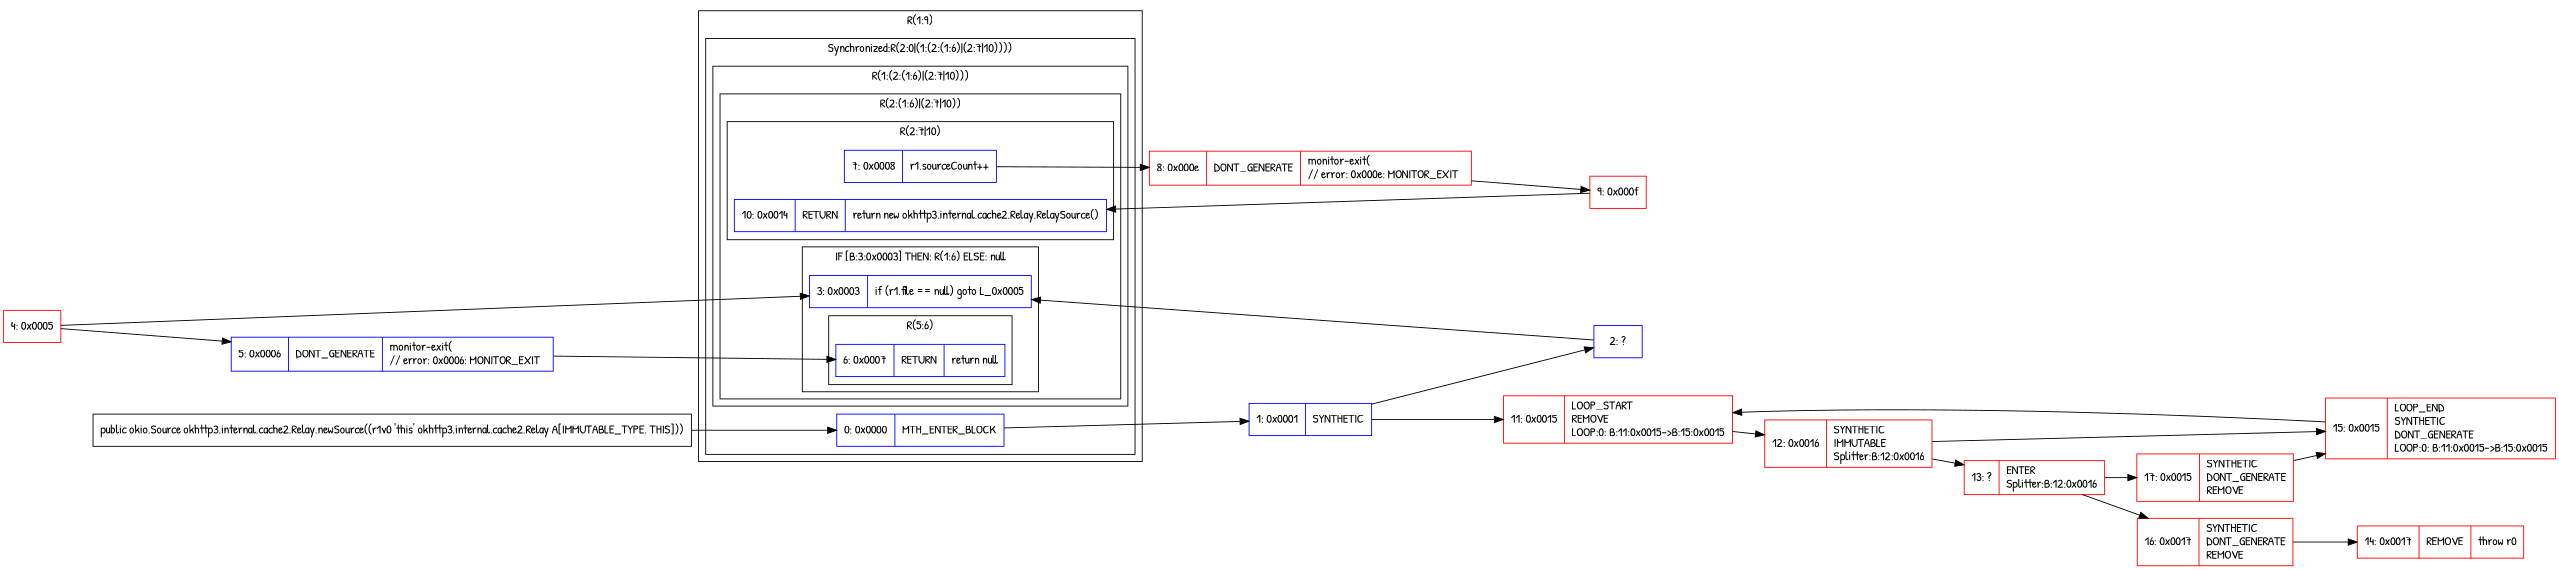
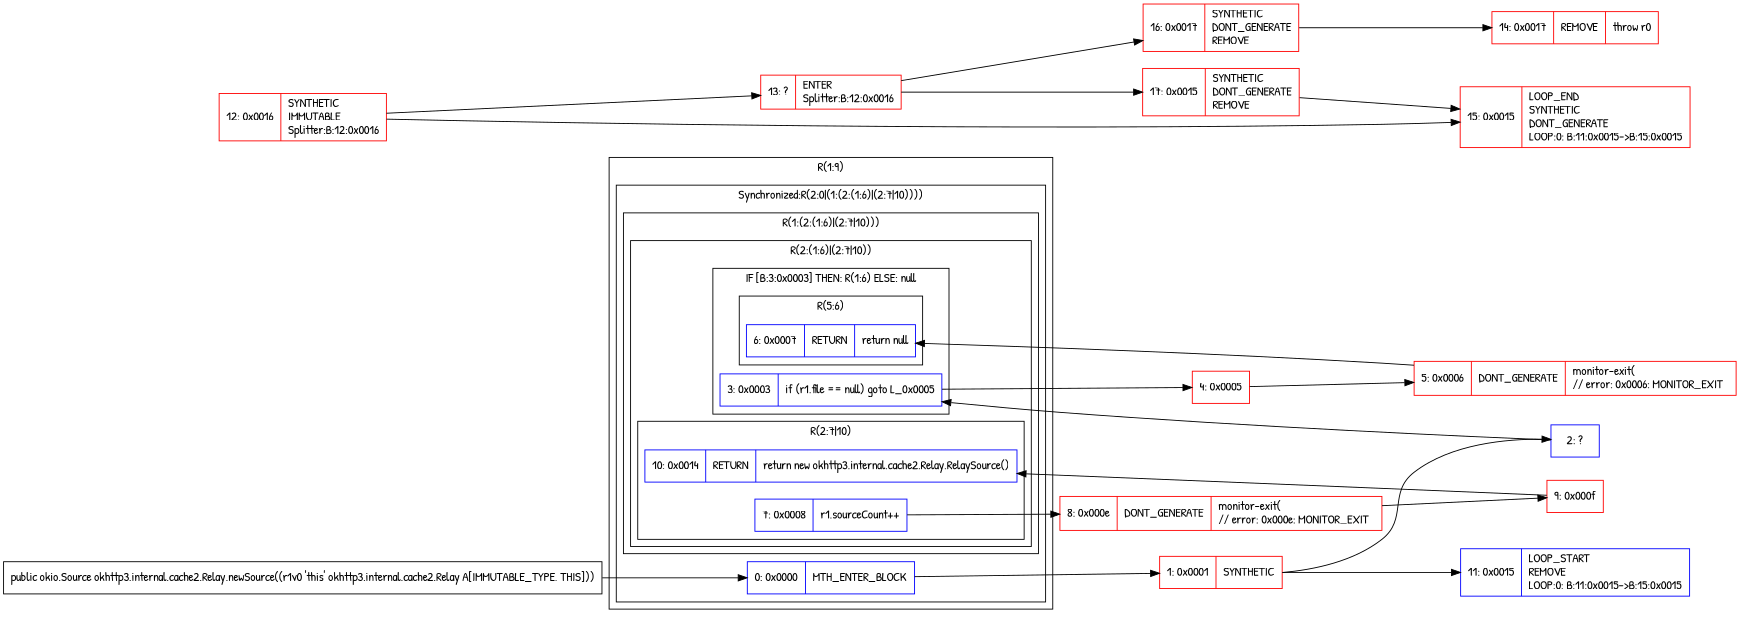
(430, 311) -> (1062, 388)
(392, 354) -> (1575, 378)
(2034, 411) -> none
(1310, 419) -> (1221, 572)
(1618, 419) -> (1575, 572)
(1744, 433) -> none
